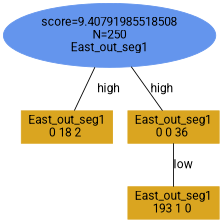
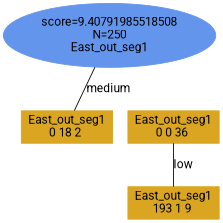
(109, 89) -> (109, 89)
(147, 89) -> none
(174, 203) -> (174, 203)
